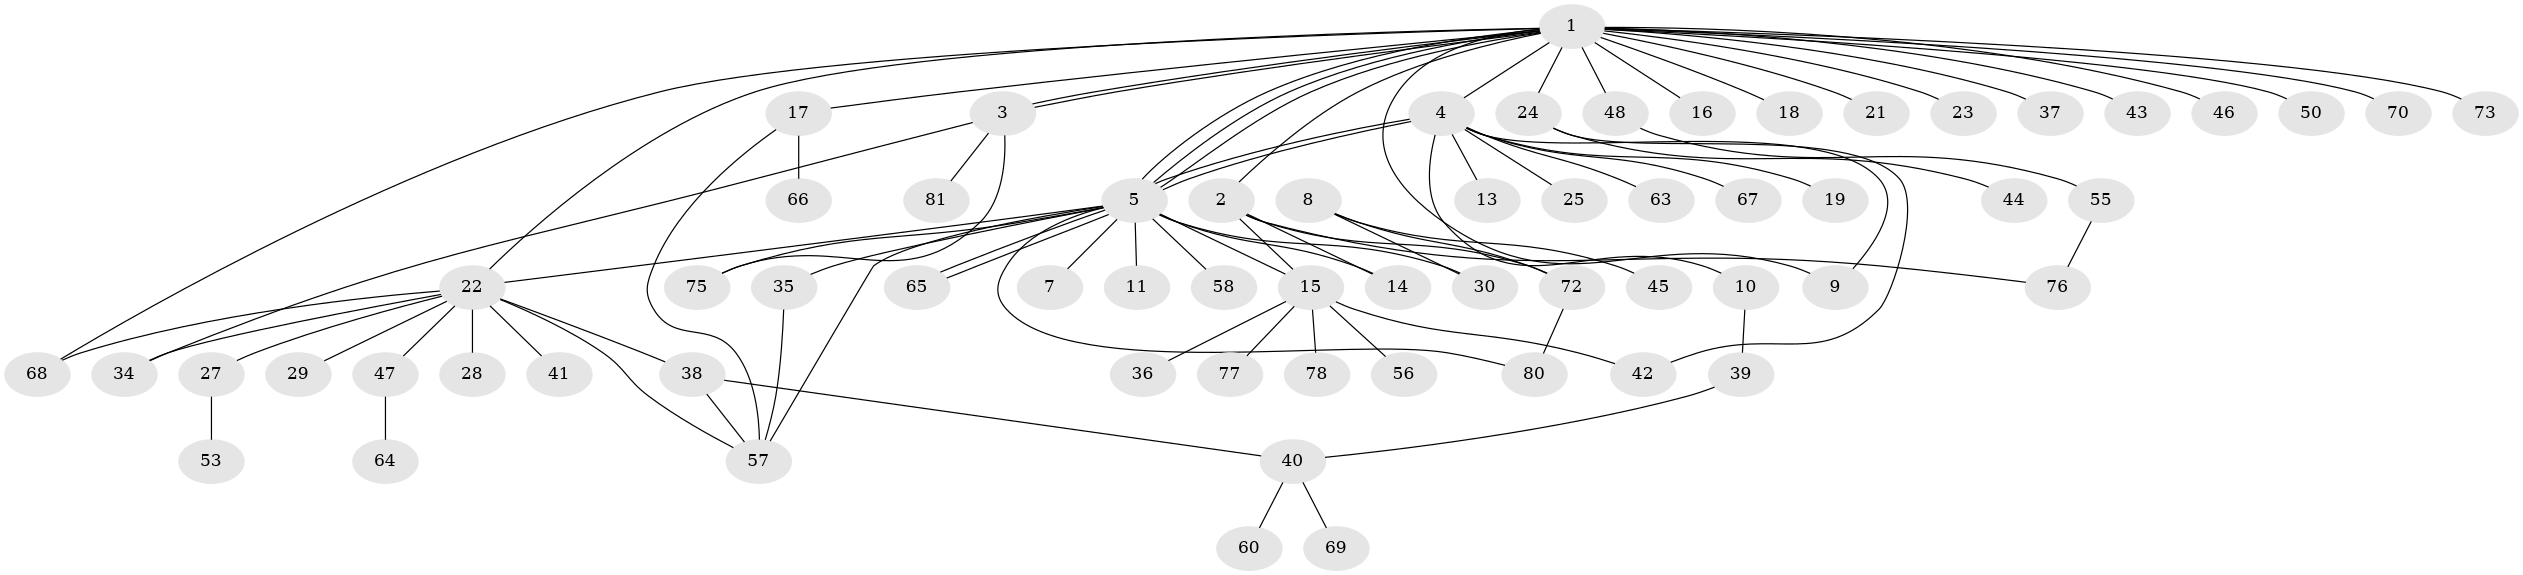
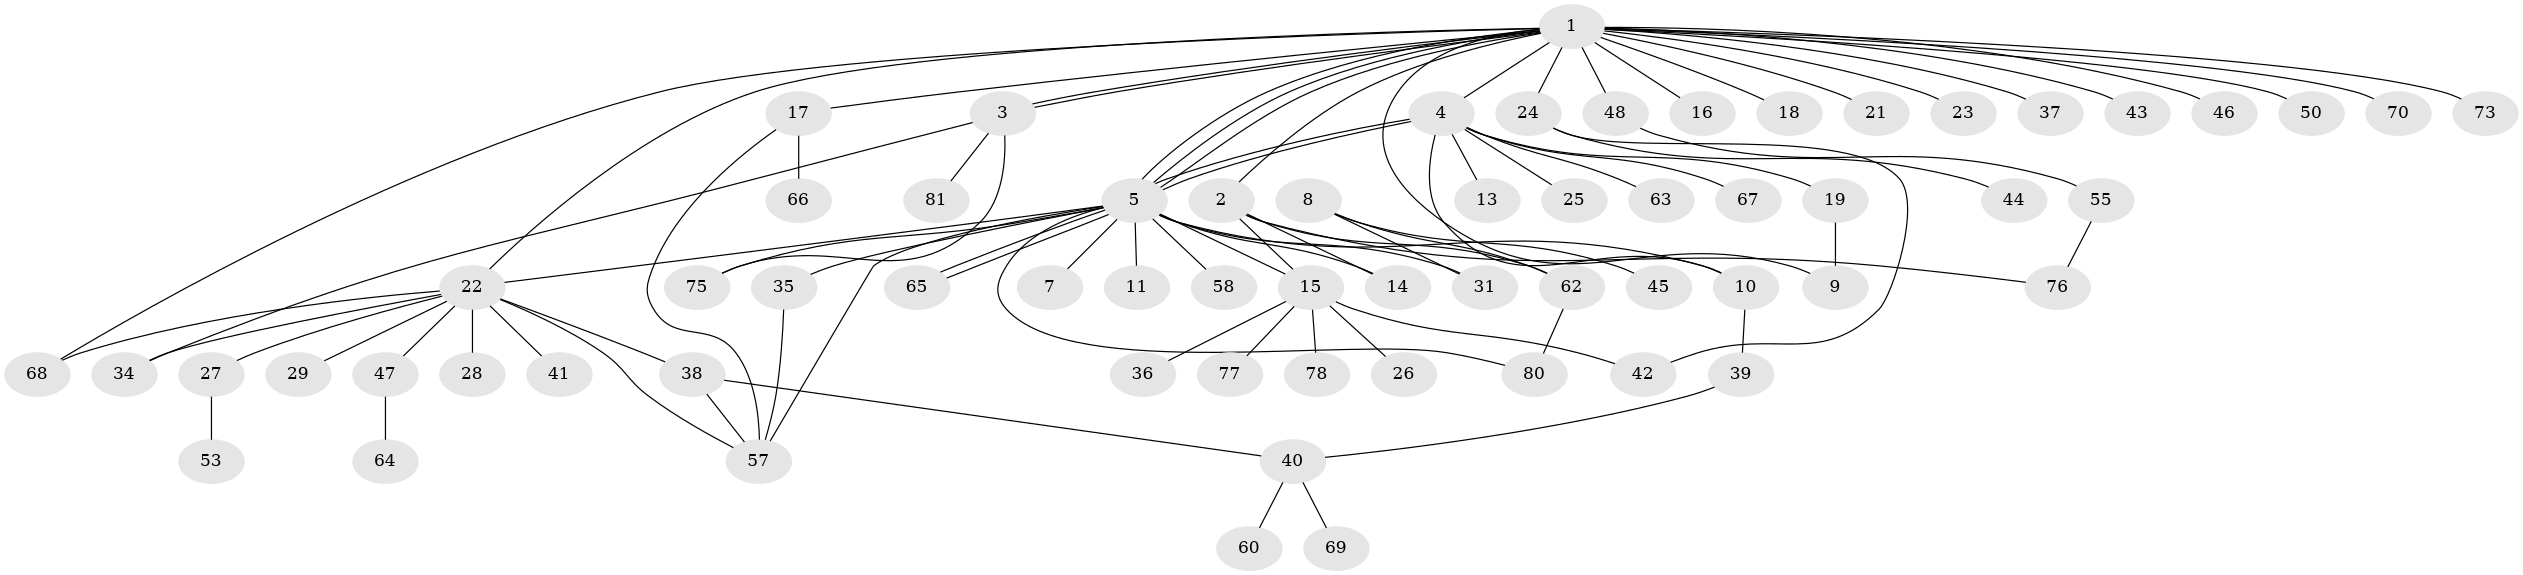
(1726, 142) -> (1835, 244)
none -> (1554, 242)
(1485, 288) -> (1485, 288)
(1572, 288) -> (1572, 288)
(1404, 375) -> (1404, 375)
